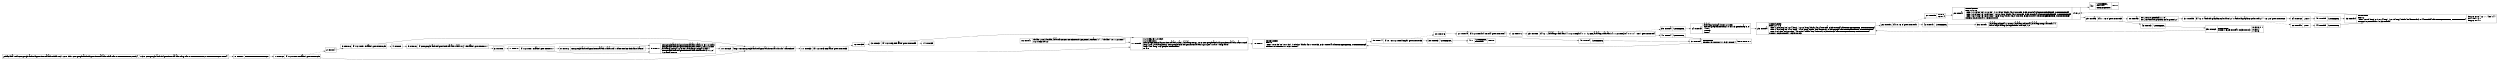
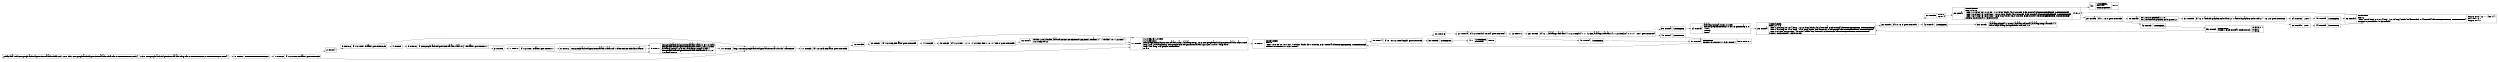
none -> (977, 43)
